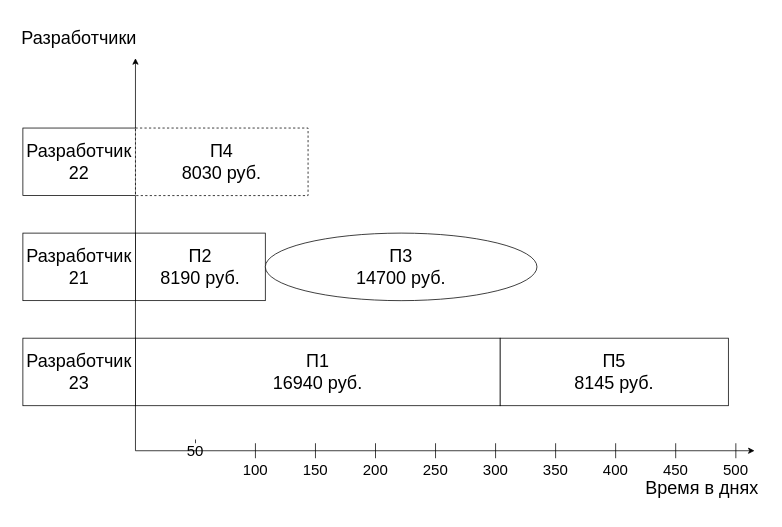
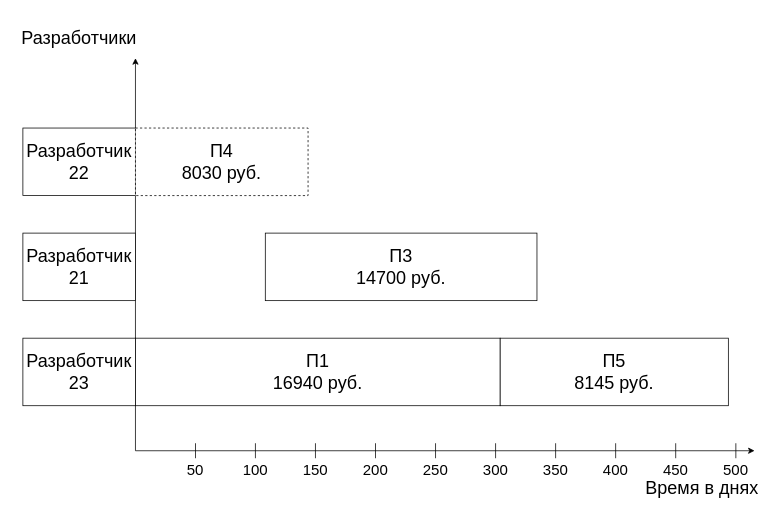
(200, 267) -> none
(401, 267) -> (401, 267)
(195, 450) -> (195, 469)
